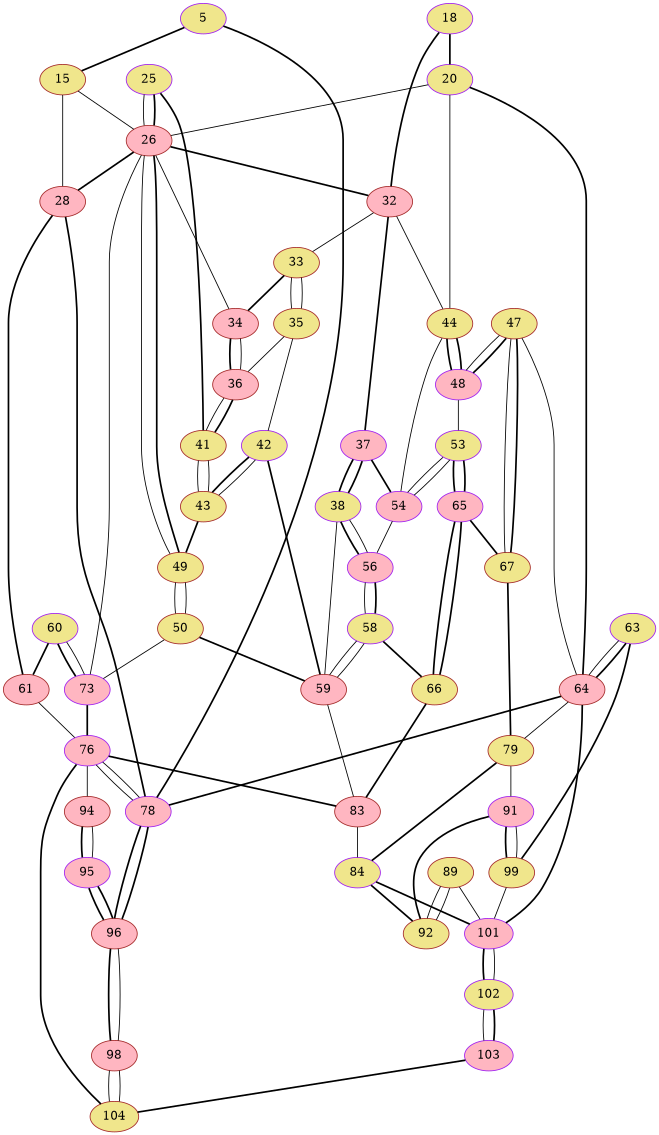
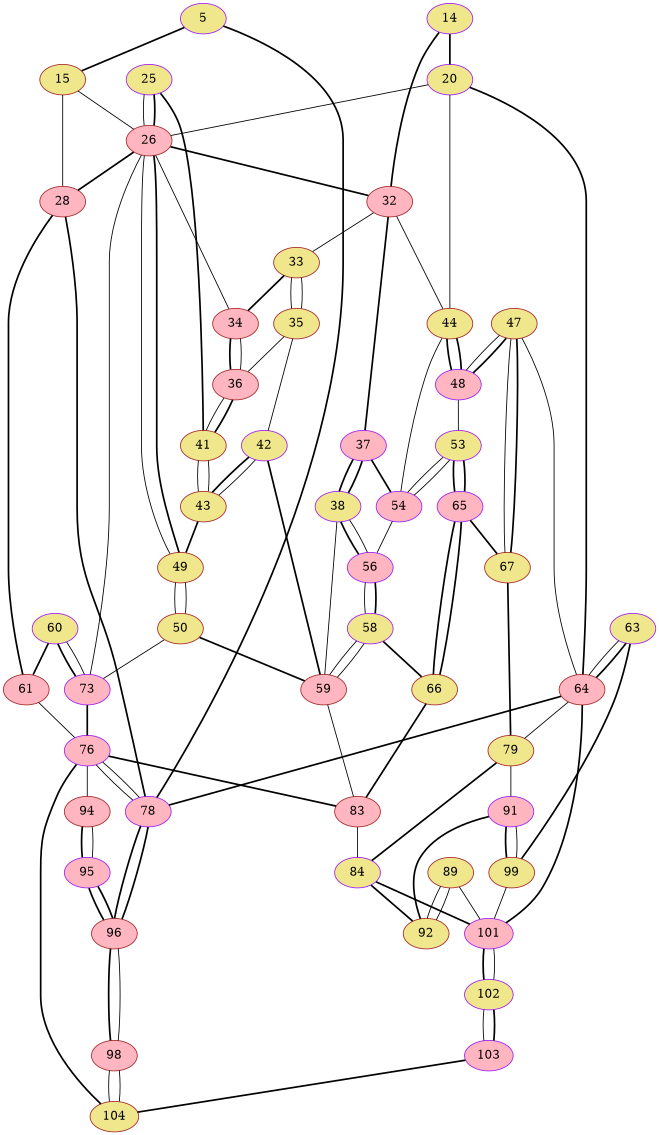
(450, 19) -> (450, 19)
